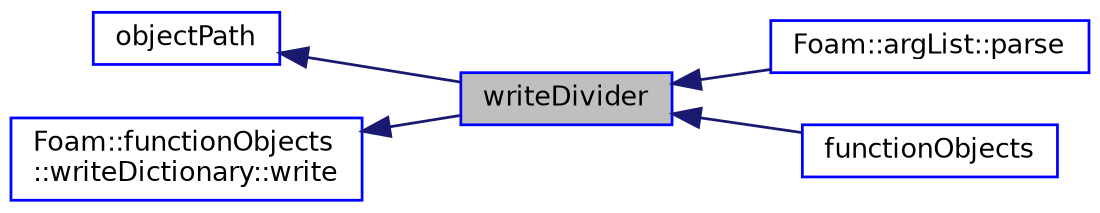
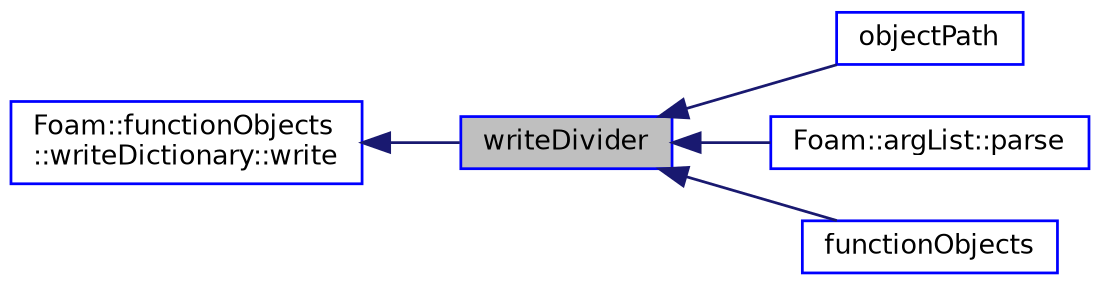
(384, 70) -> (761, 87)
